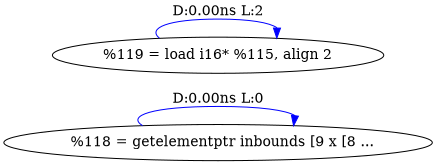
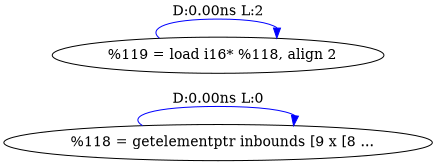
(218, 55) -> (218, 55)
